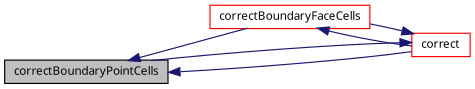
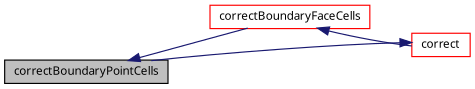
(386, 27) -> none
(296, 64) -> none
